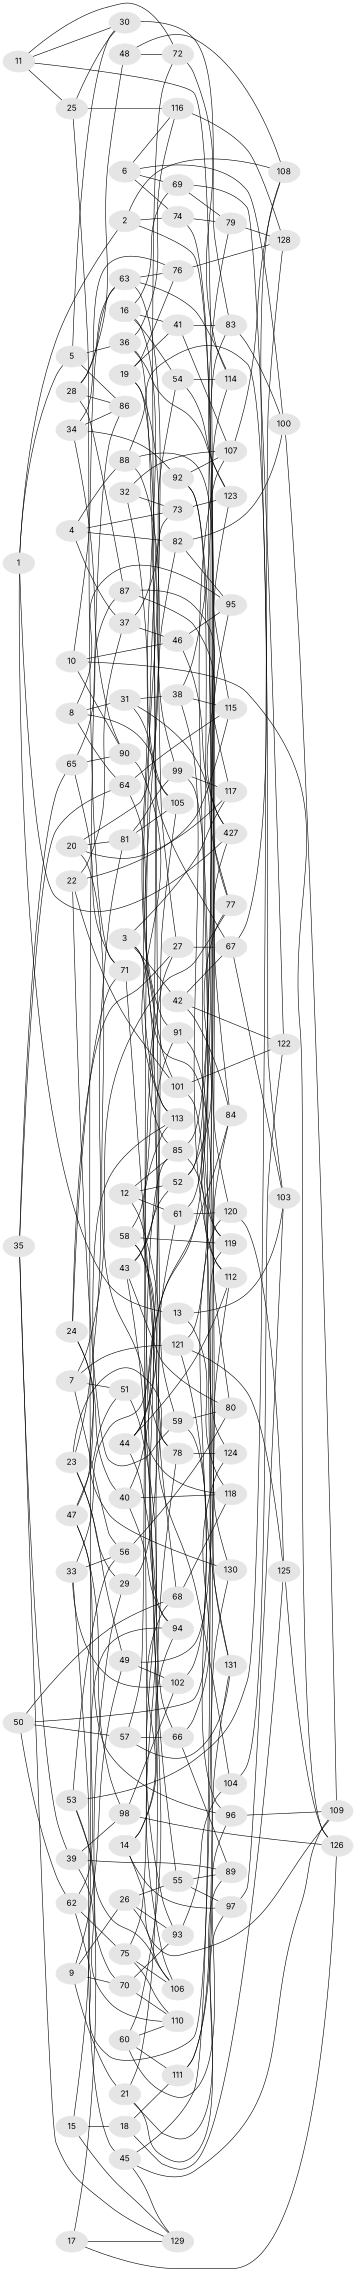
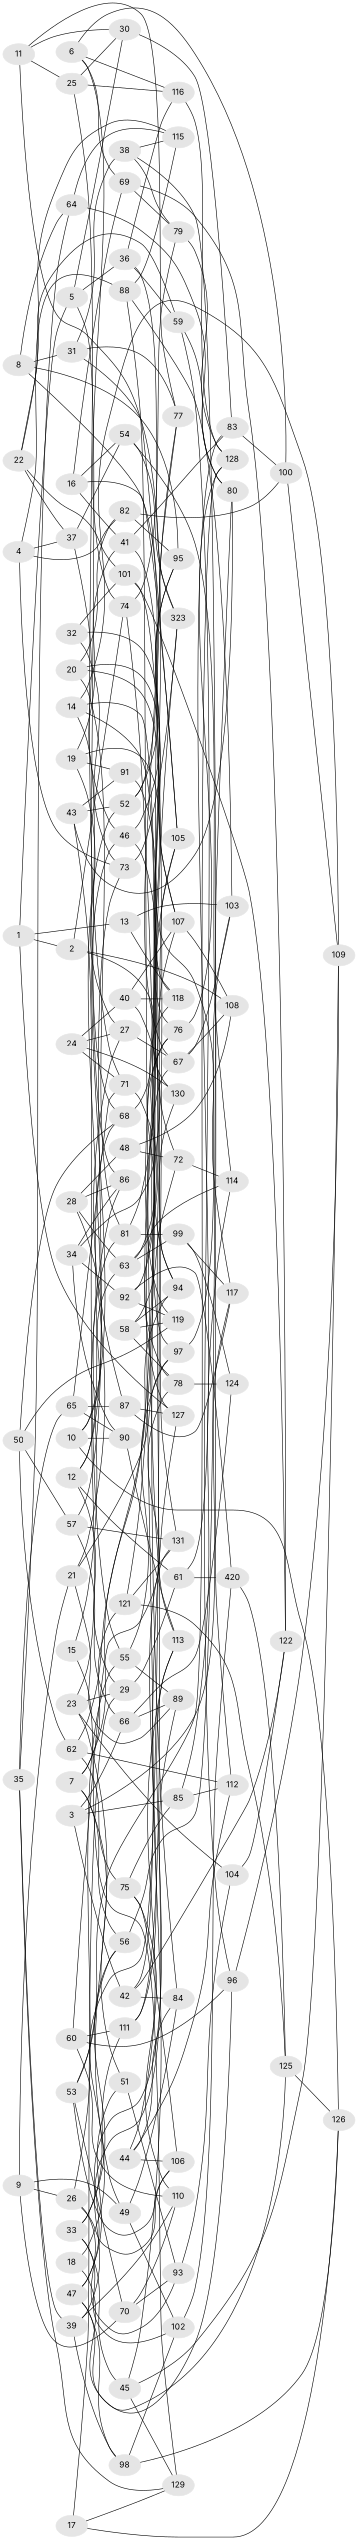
(231, 497) -> (178, 618)
(231, 834) -> (178, 1416)
(151, 1172) -> (95, 1585)
(231, 1212) -> (233, 1578)
(98, 2127) -> none
